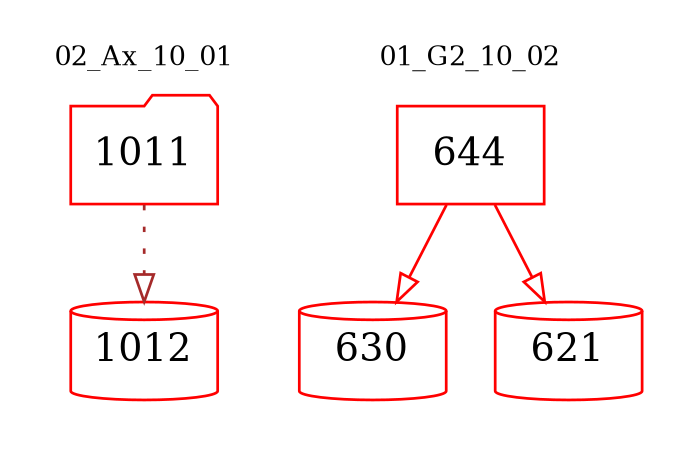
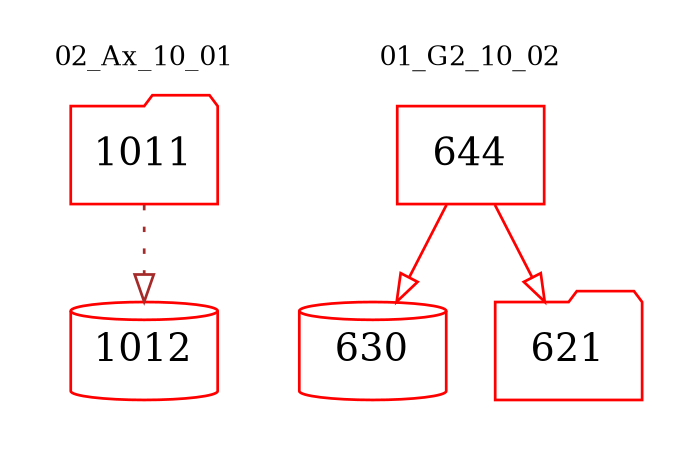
(569, 351) -> (569, 351)
